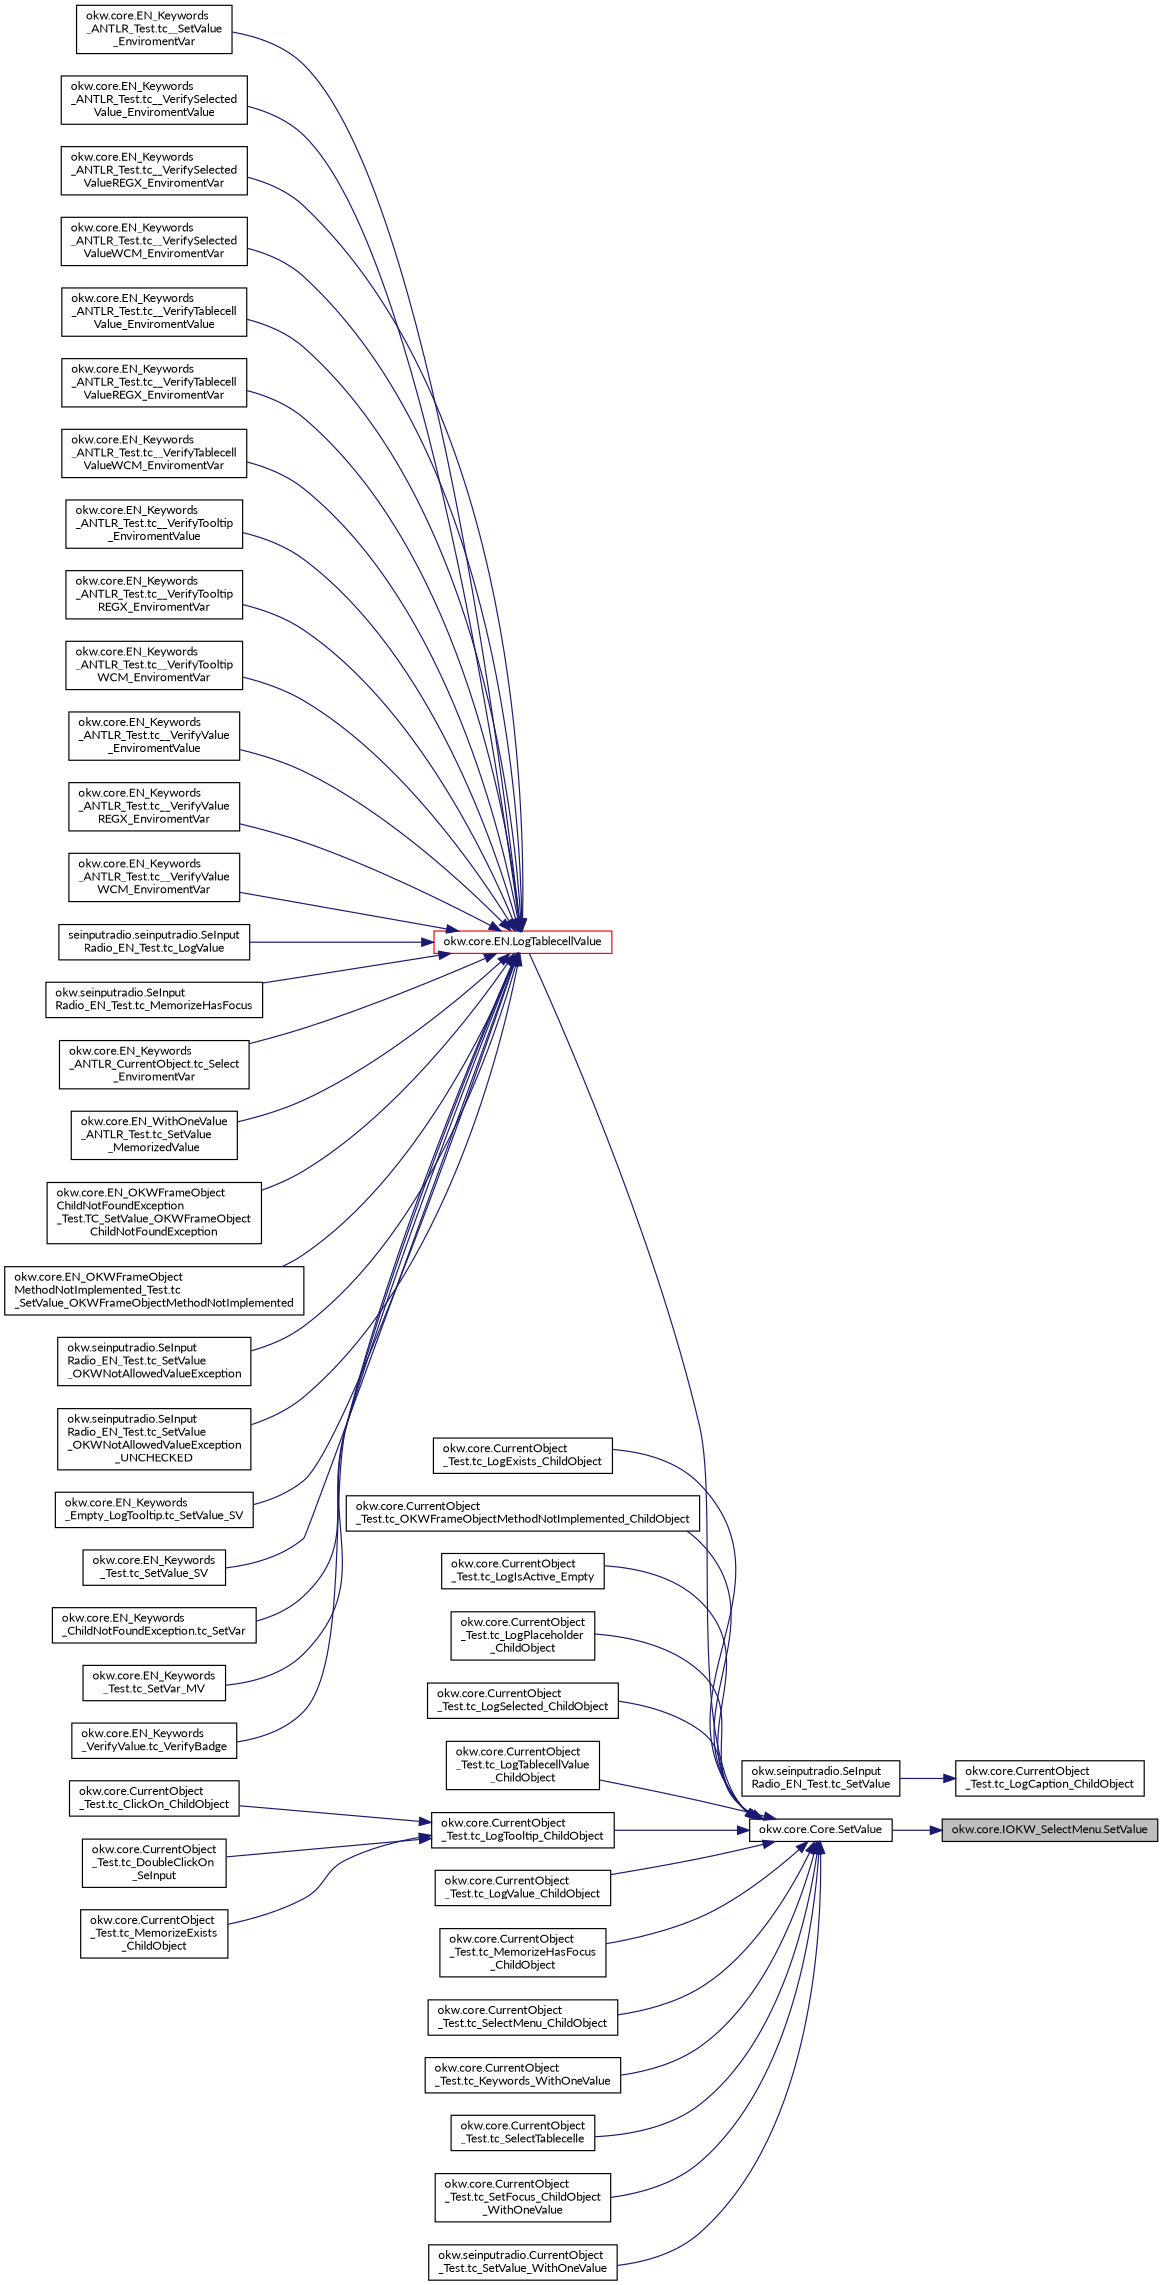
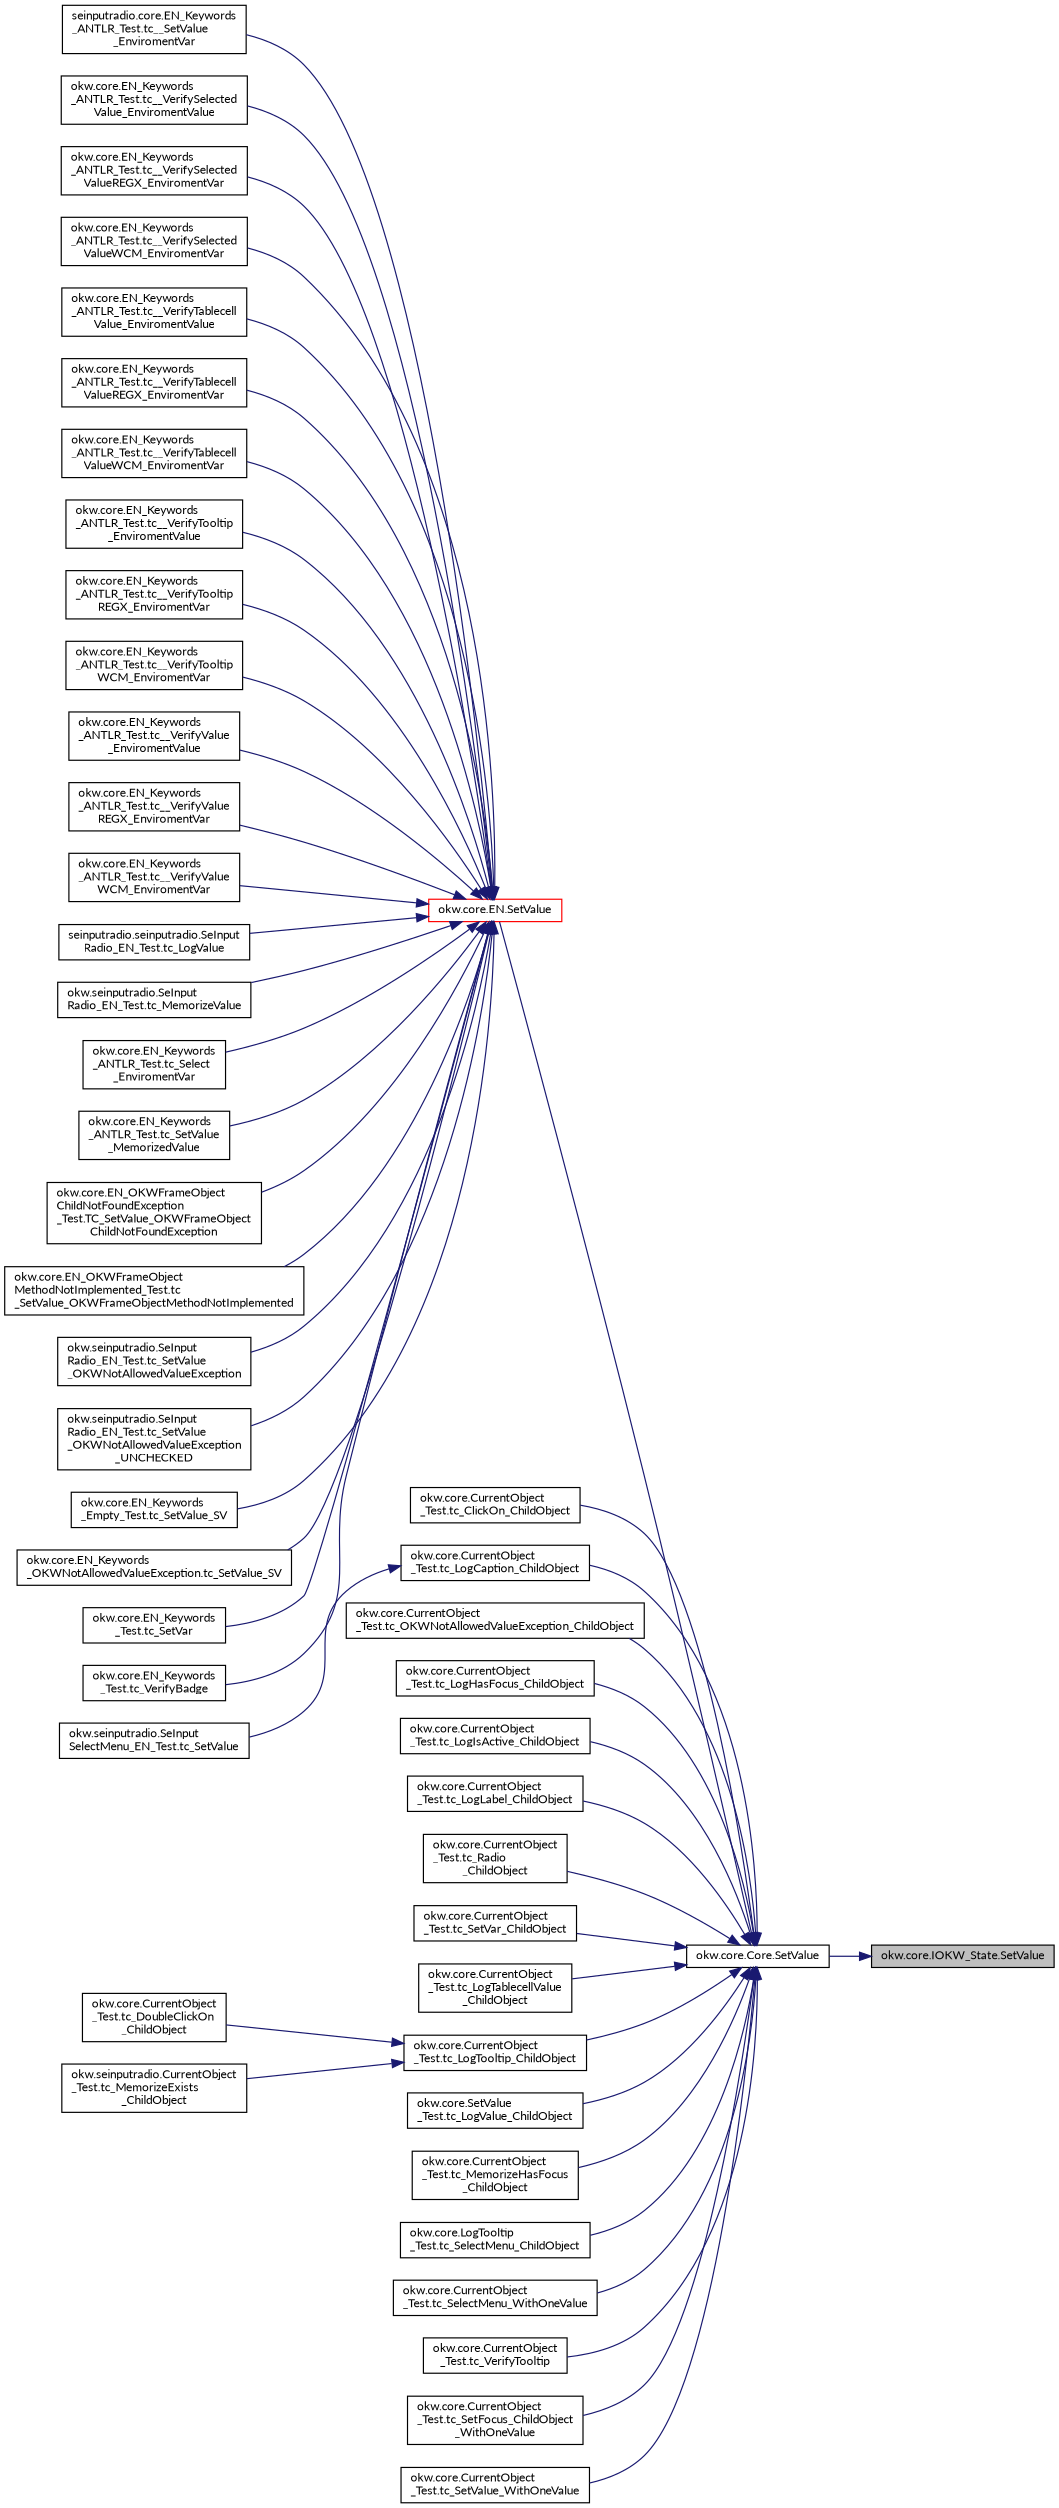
(154, 29) -> (154, 29)
(523, 942) -> (495, 910)
(154, 1000) -> (154, 1000)
(154, 1065) -> (154, 1065)
(154, 1135) -> (154, 1135)
(523, 1456) -> (495, 1621)
(154, 1510) -> (154, 1510)
(523, 1513) -> (495, 1678)
(154, 1568) -> (154, 1568)
(523, 1571) -> (495, 1736)
(154, 1625) -> (154, 1625)
(523, 1636) -> (495, 1859)
(154, 1683) -> none
(523, 1701) -> (495, 1923)
none -> (725, 1721)
(154, 1741) -> (154, 1683)
(821, 1778) -> (154, 1741)
none -> (495, 1794)
(329, 1814) -> (718, 1728)
(1050, 1830) -> (963, 1956)
(154, 1863) -> (154, 2018)
(523, 1888) -> (495, 2111)
(154, 1934) -> (154, 2088)
(523, 2018) -> (495, 2240)
(523, 2075) -> (495, 2298)
(523, 2133) -> (495, 2356)
(523, 2263) -> (495, 2485)
